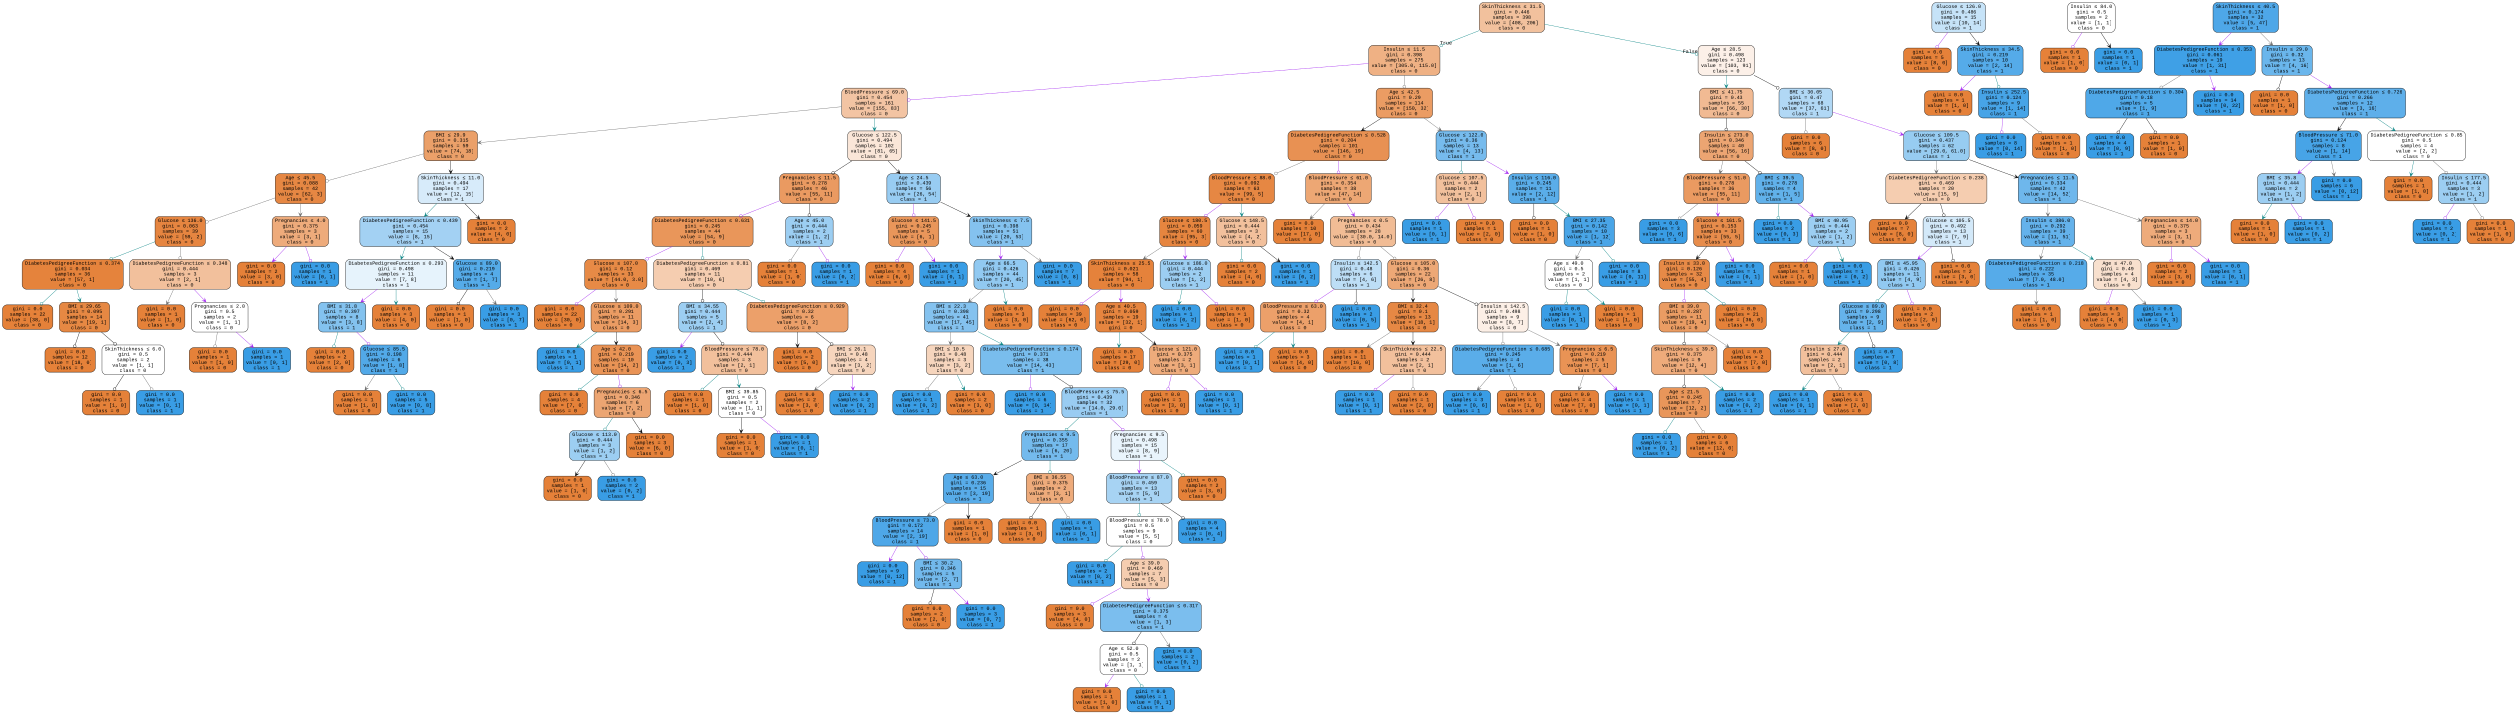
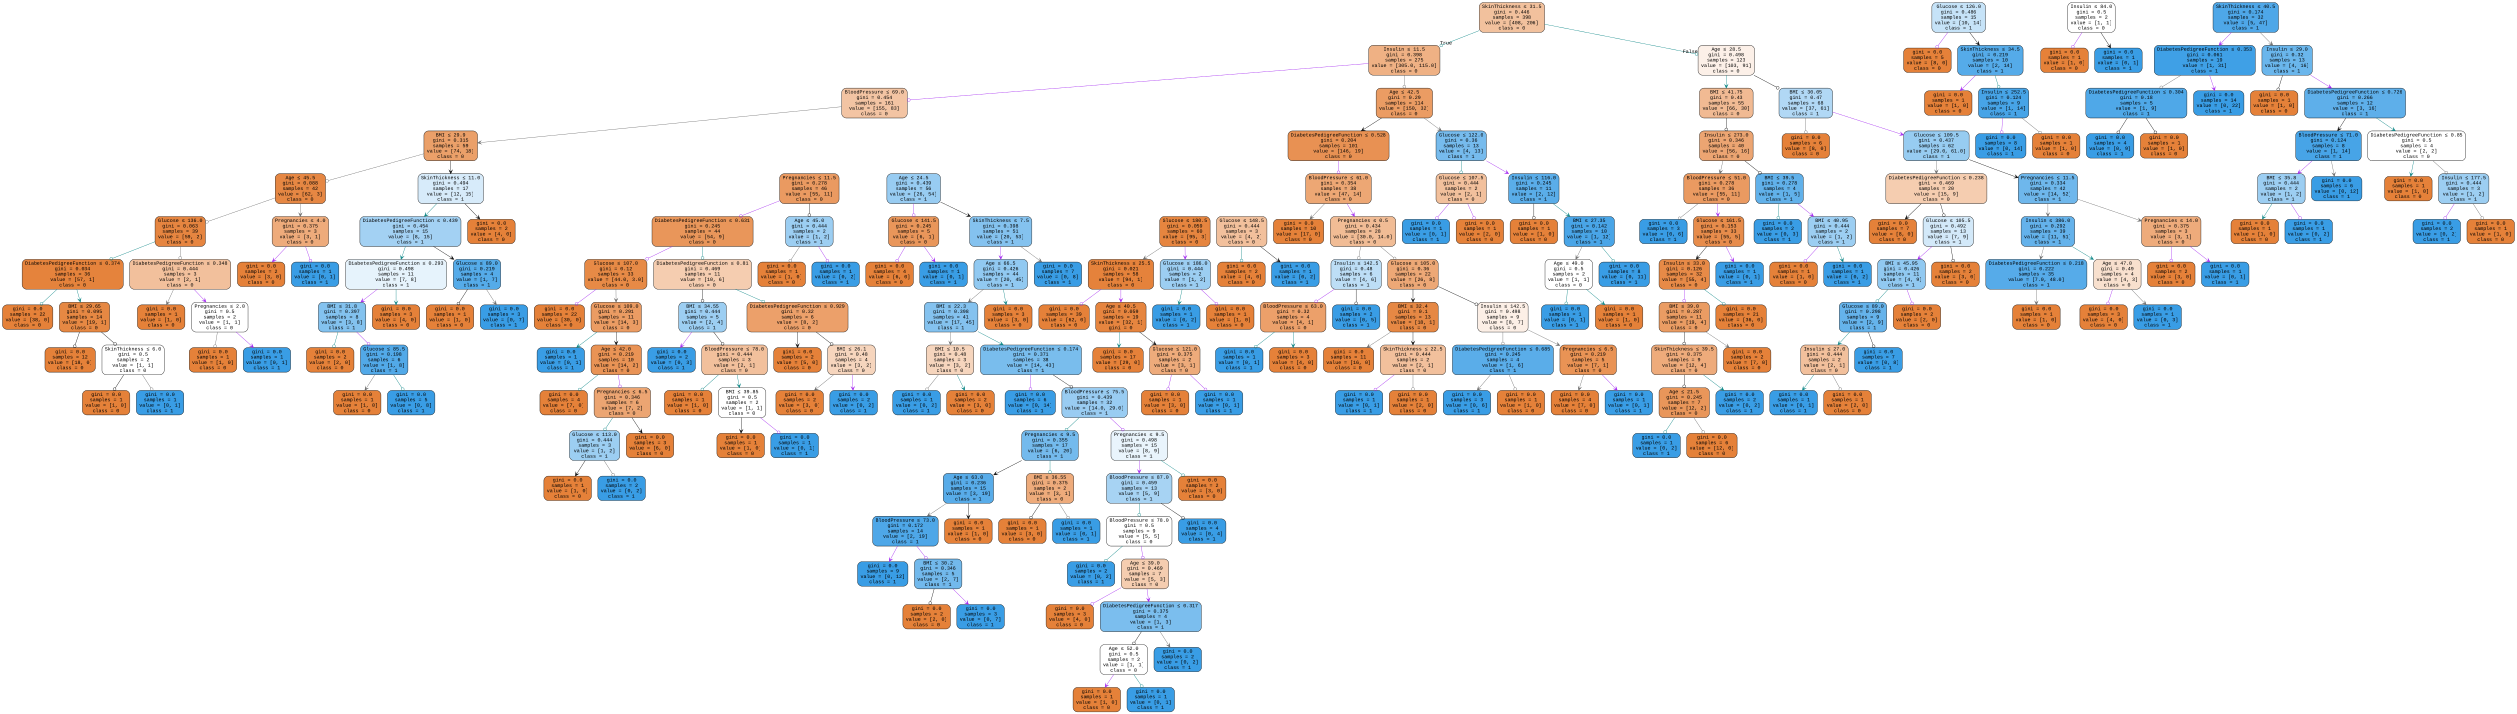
(874, 146) -> none
(1242, 189) -> none
